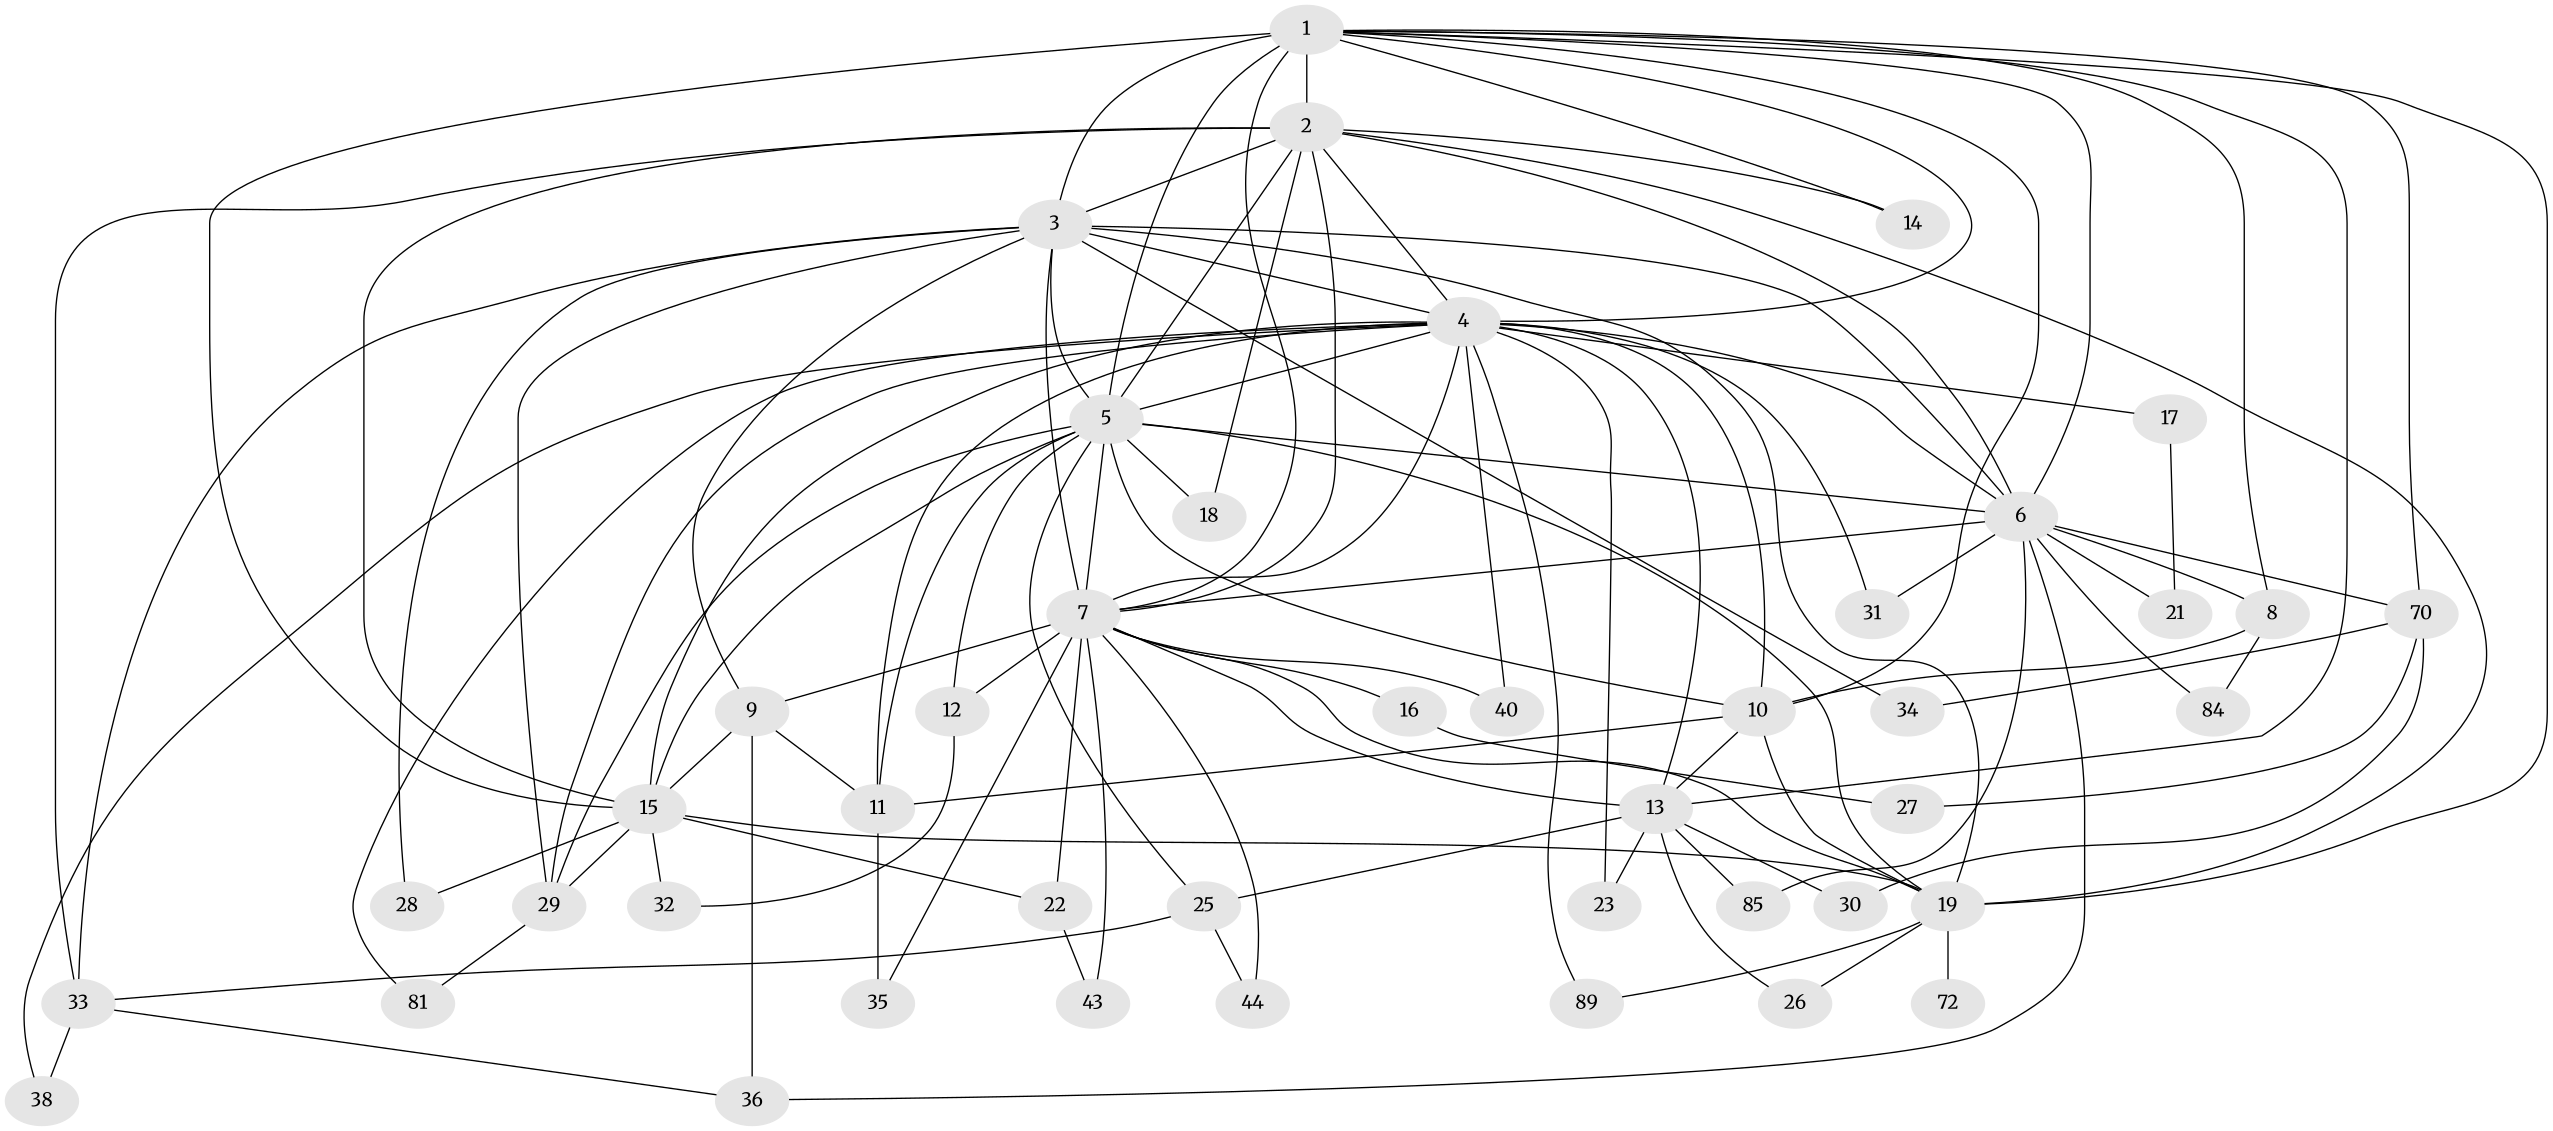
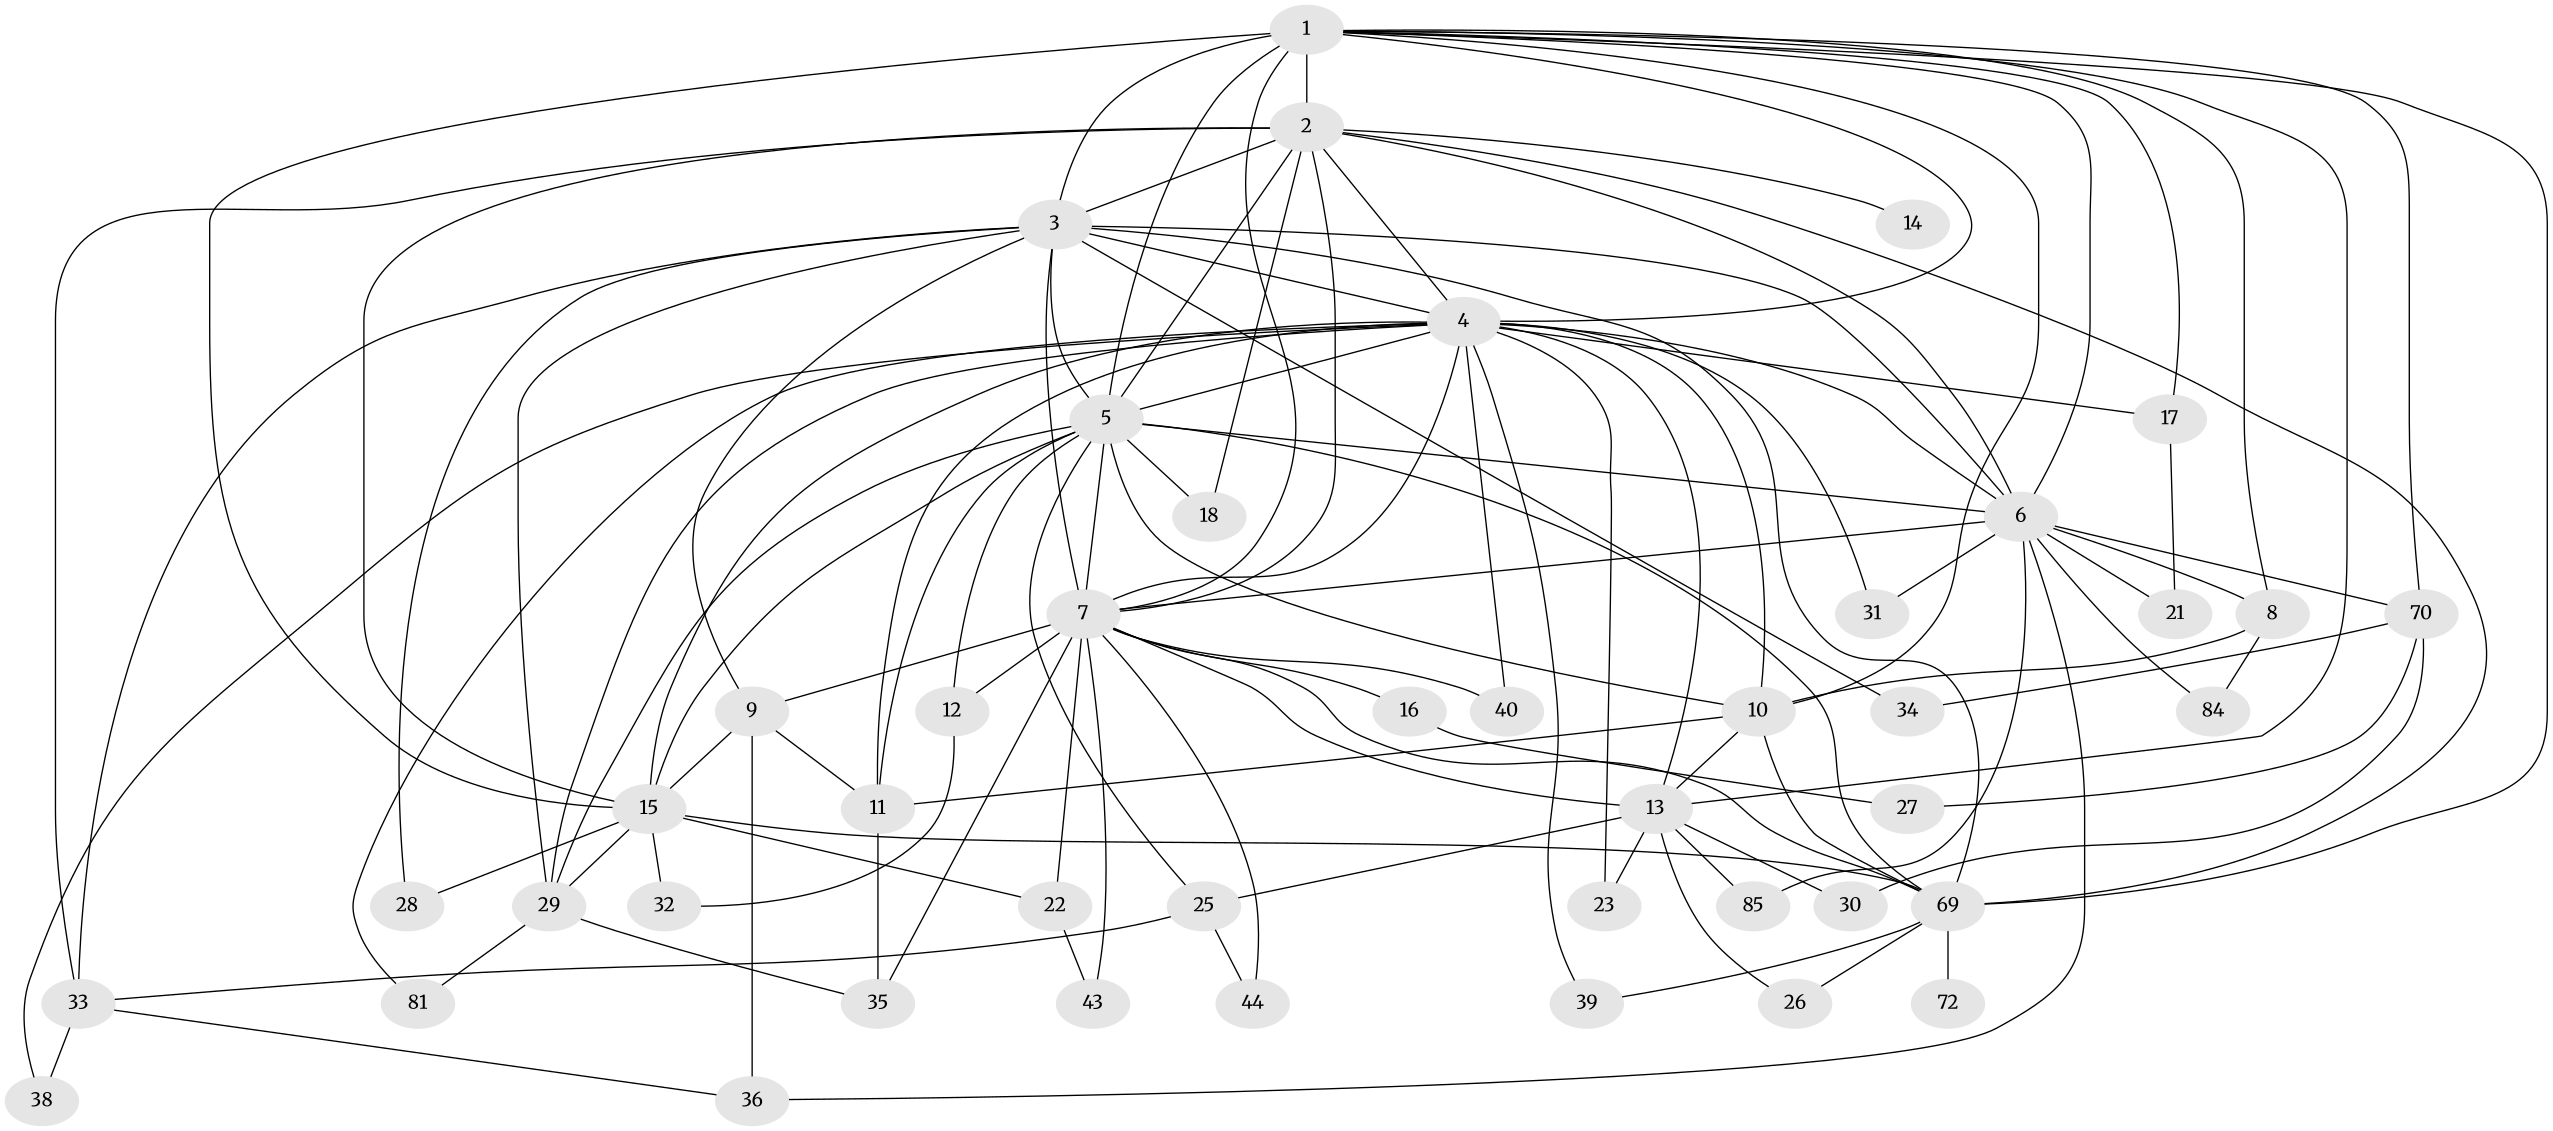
(1613, 120) -> (1964, 68)
(1948, 906) -> (1948, 906)
none -> (699, 955)
(1587, 1004) -> (1587, 1004)
